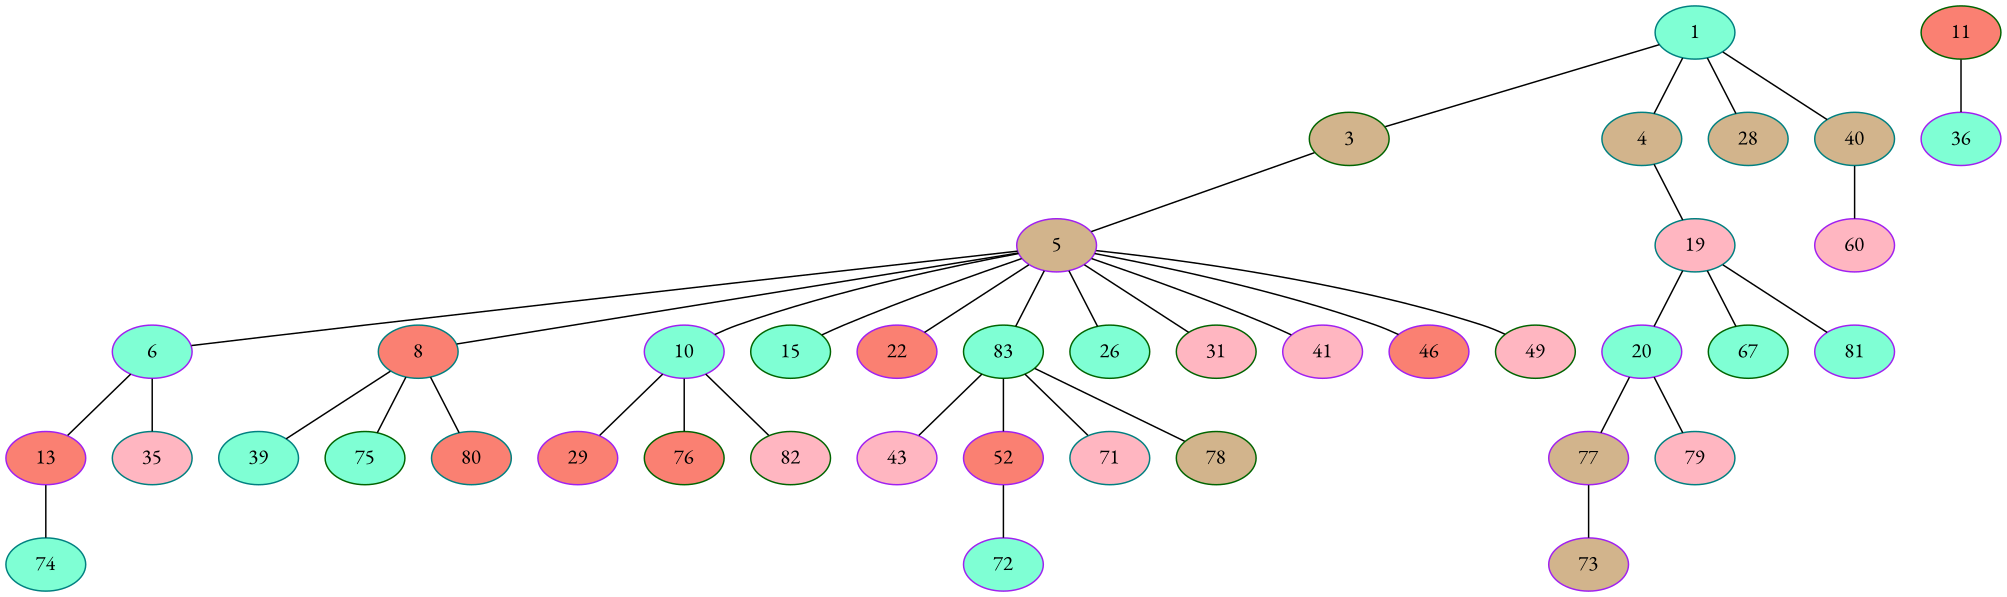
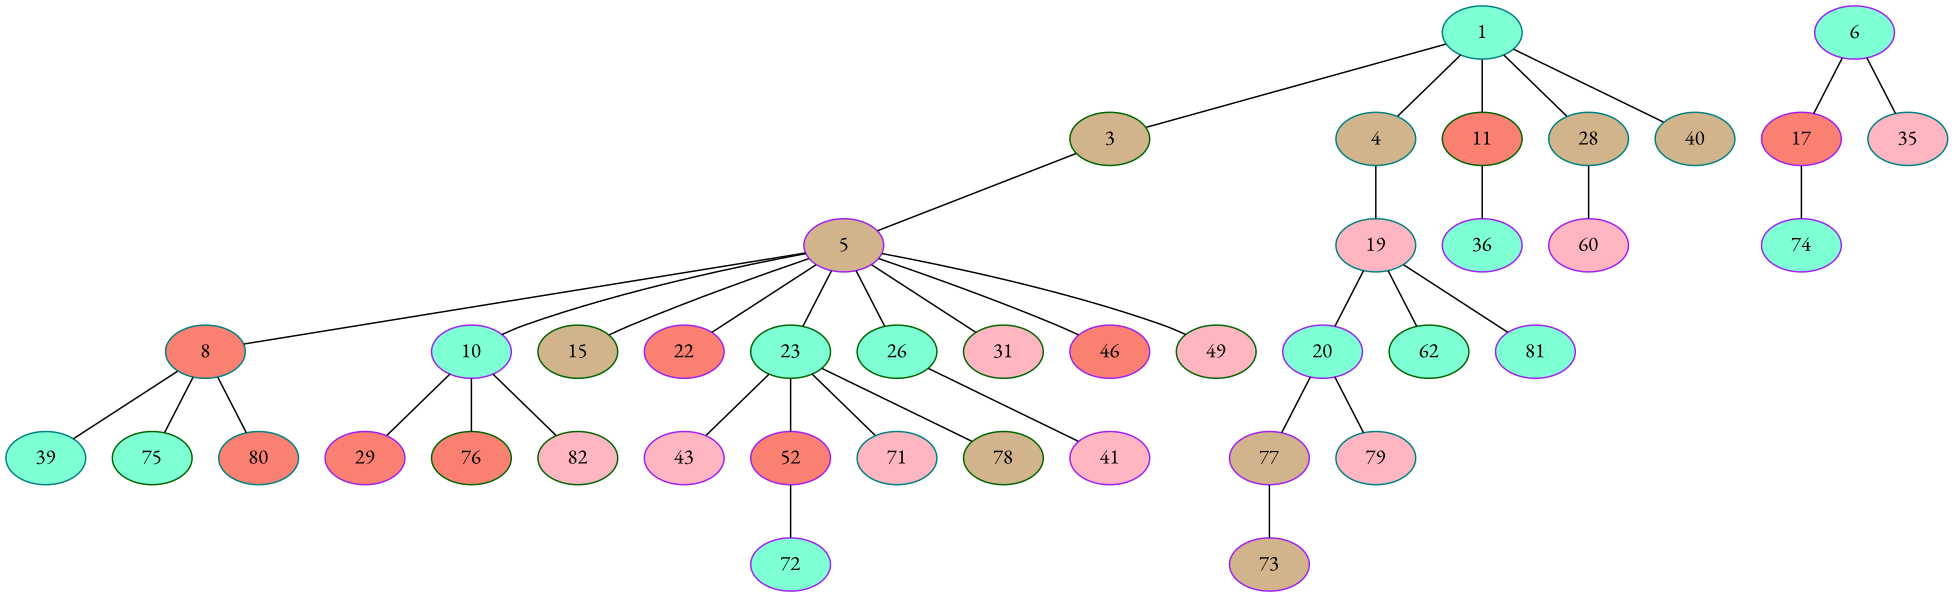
none -> (1482, 86)
(1855, 192) -> (1589, 192)
(1192, 295) -> (1003, 405)
(604, 298) -> none
(791, 352) -> (578, 352)
(1003, 352) -> (791, 352)
(1748, 352) -> (1429, 352)
(46, 458) -> (1801, 139)
(46, 565) -> (1801, 245)
